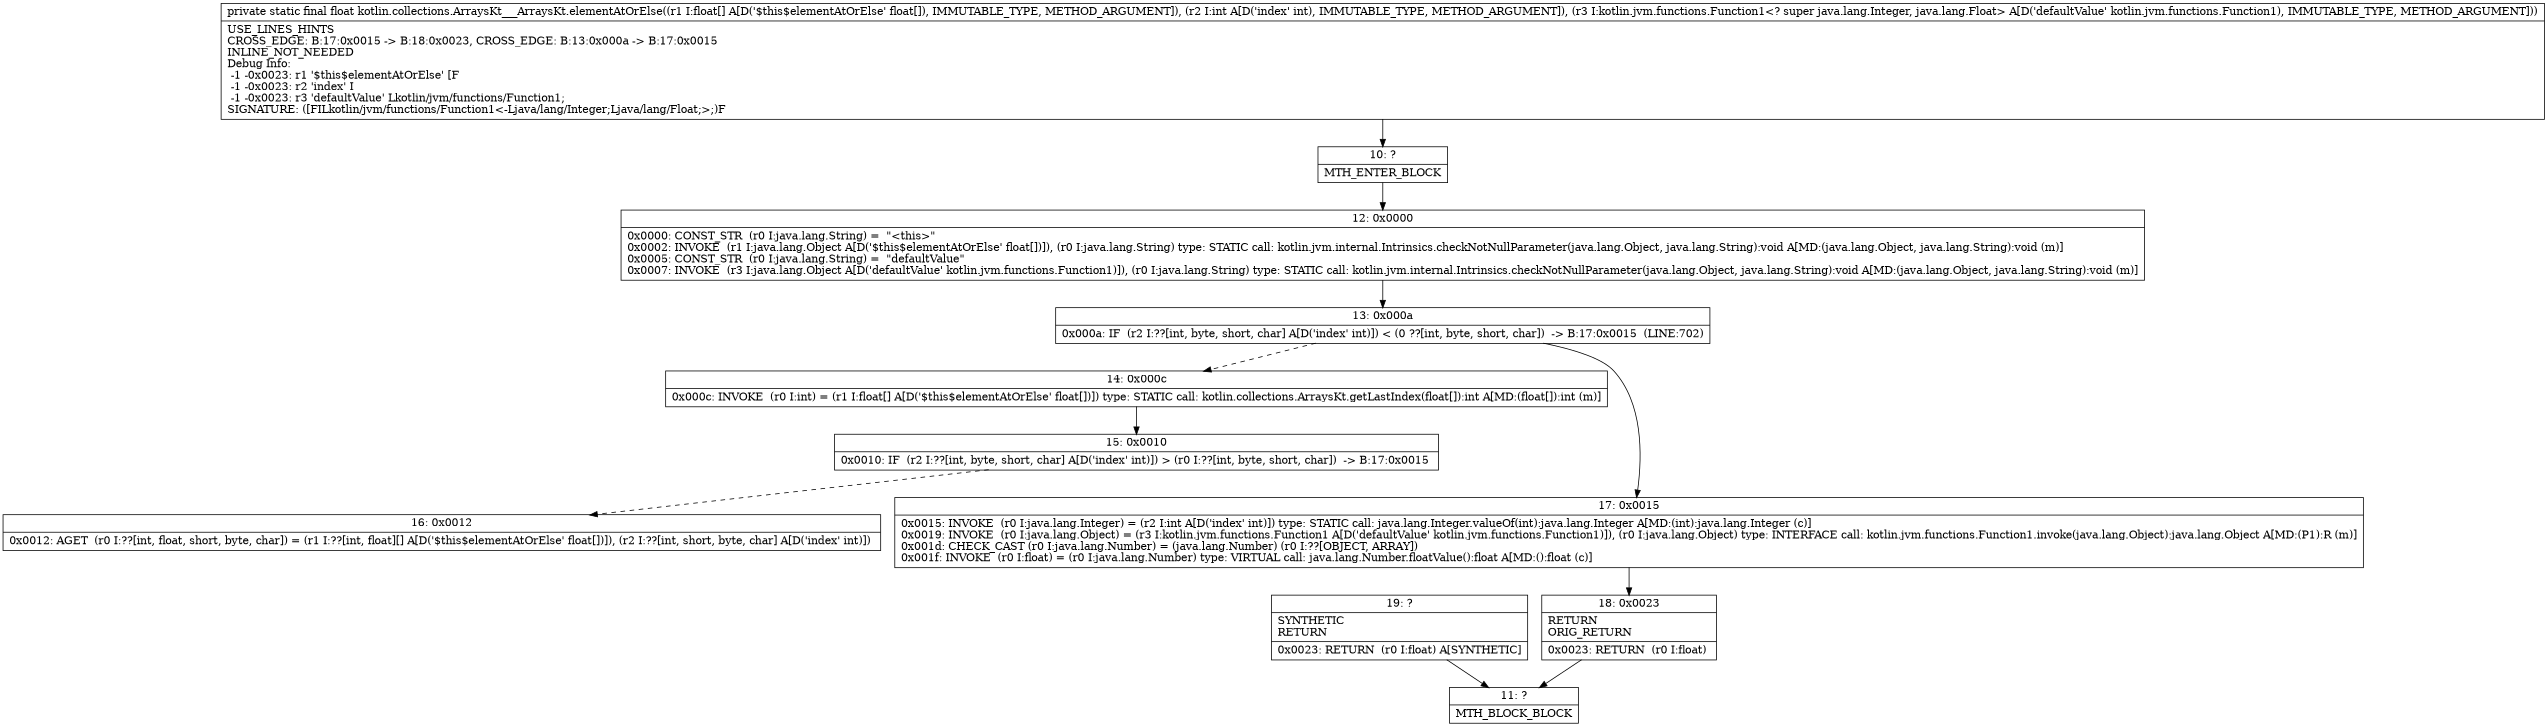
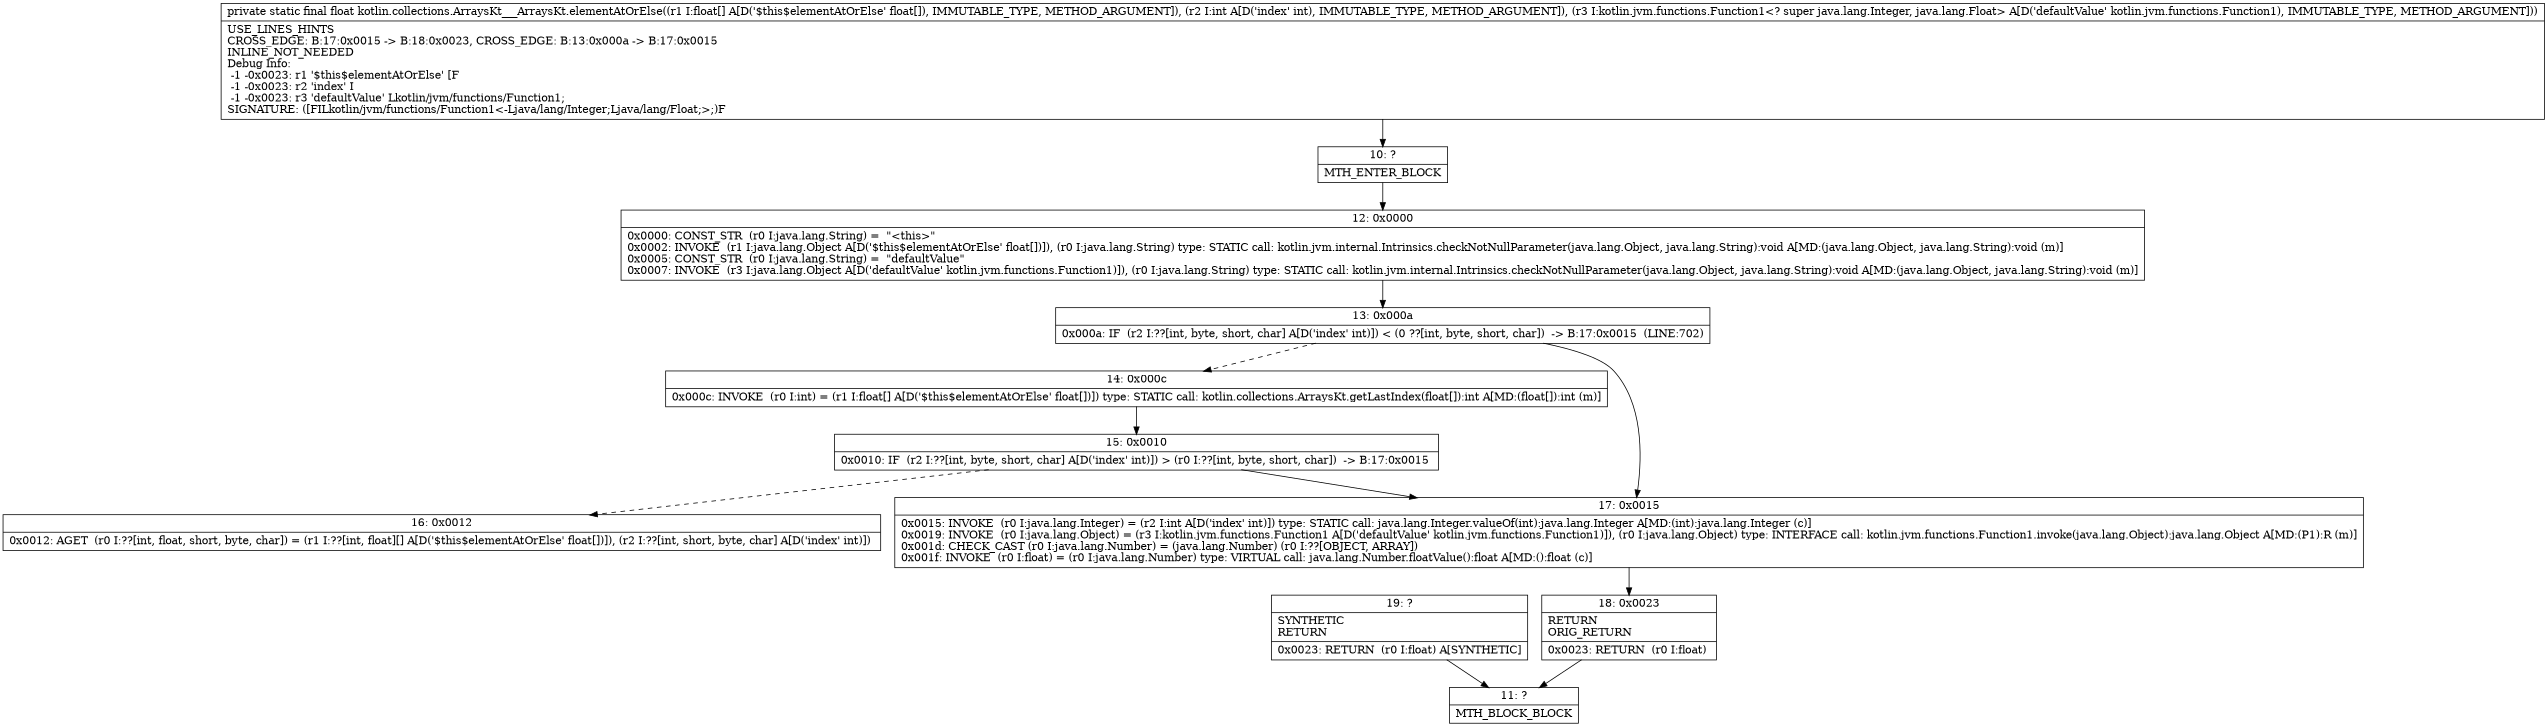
none -> (1325, 483)
